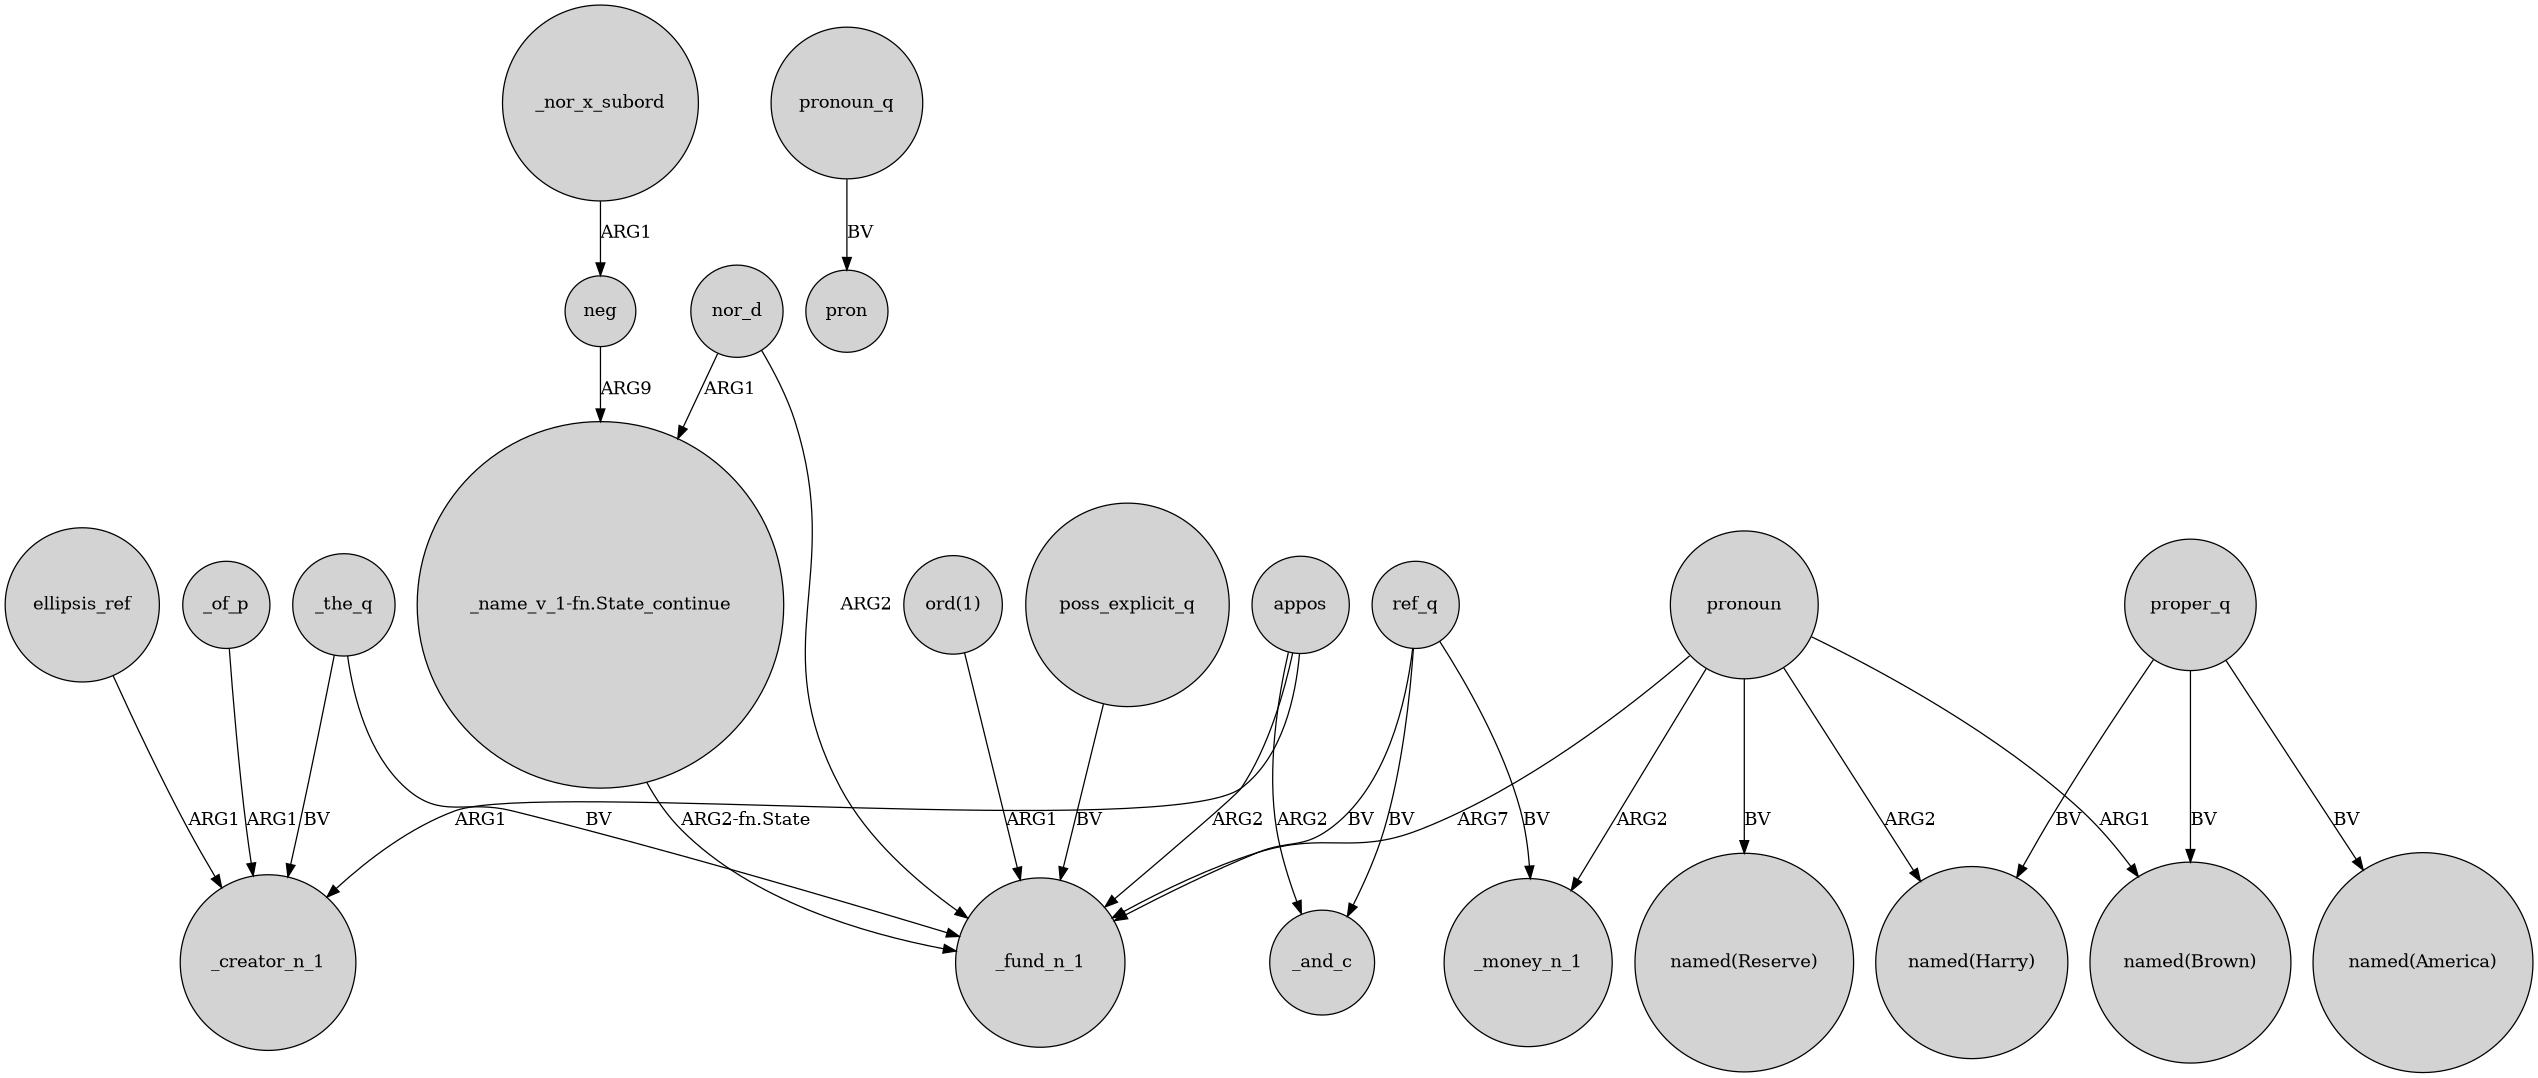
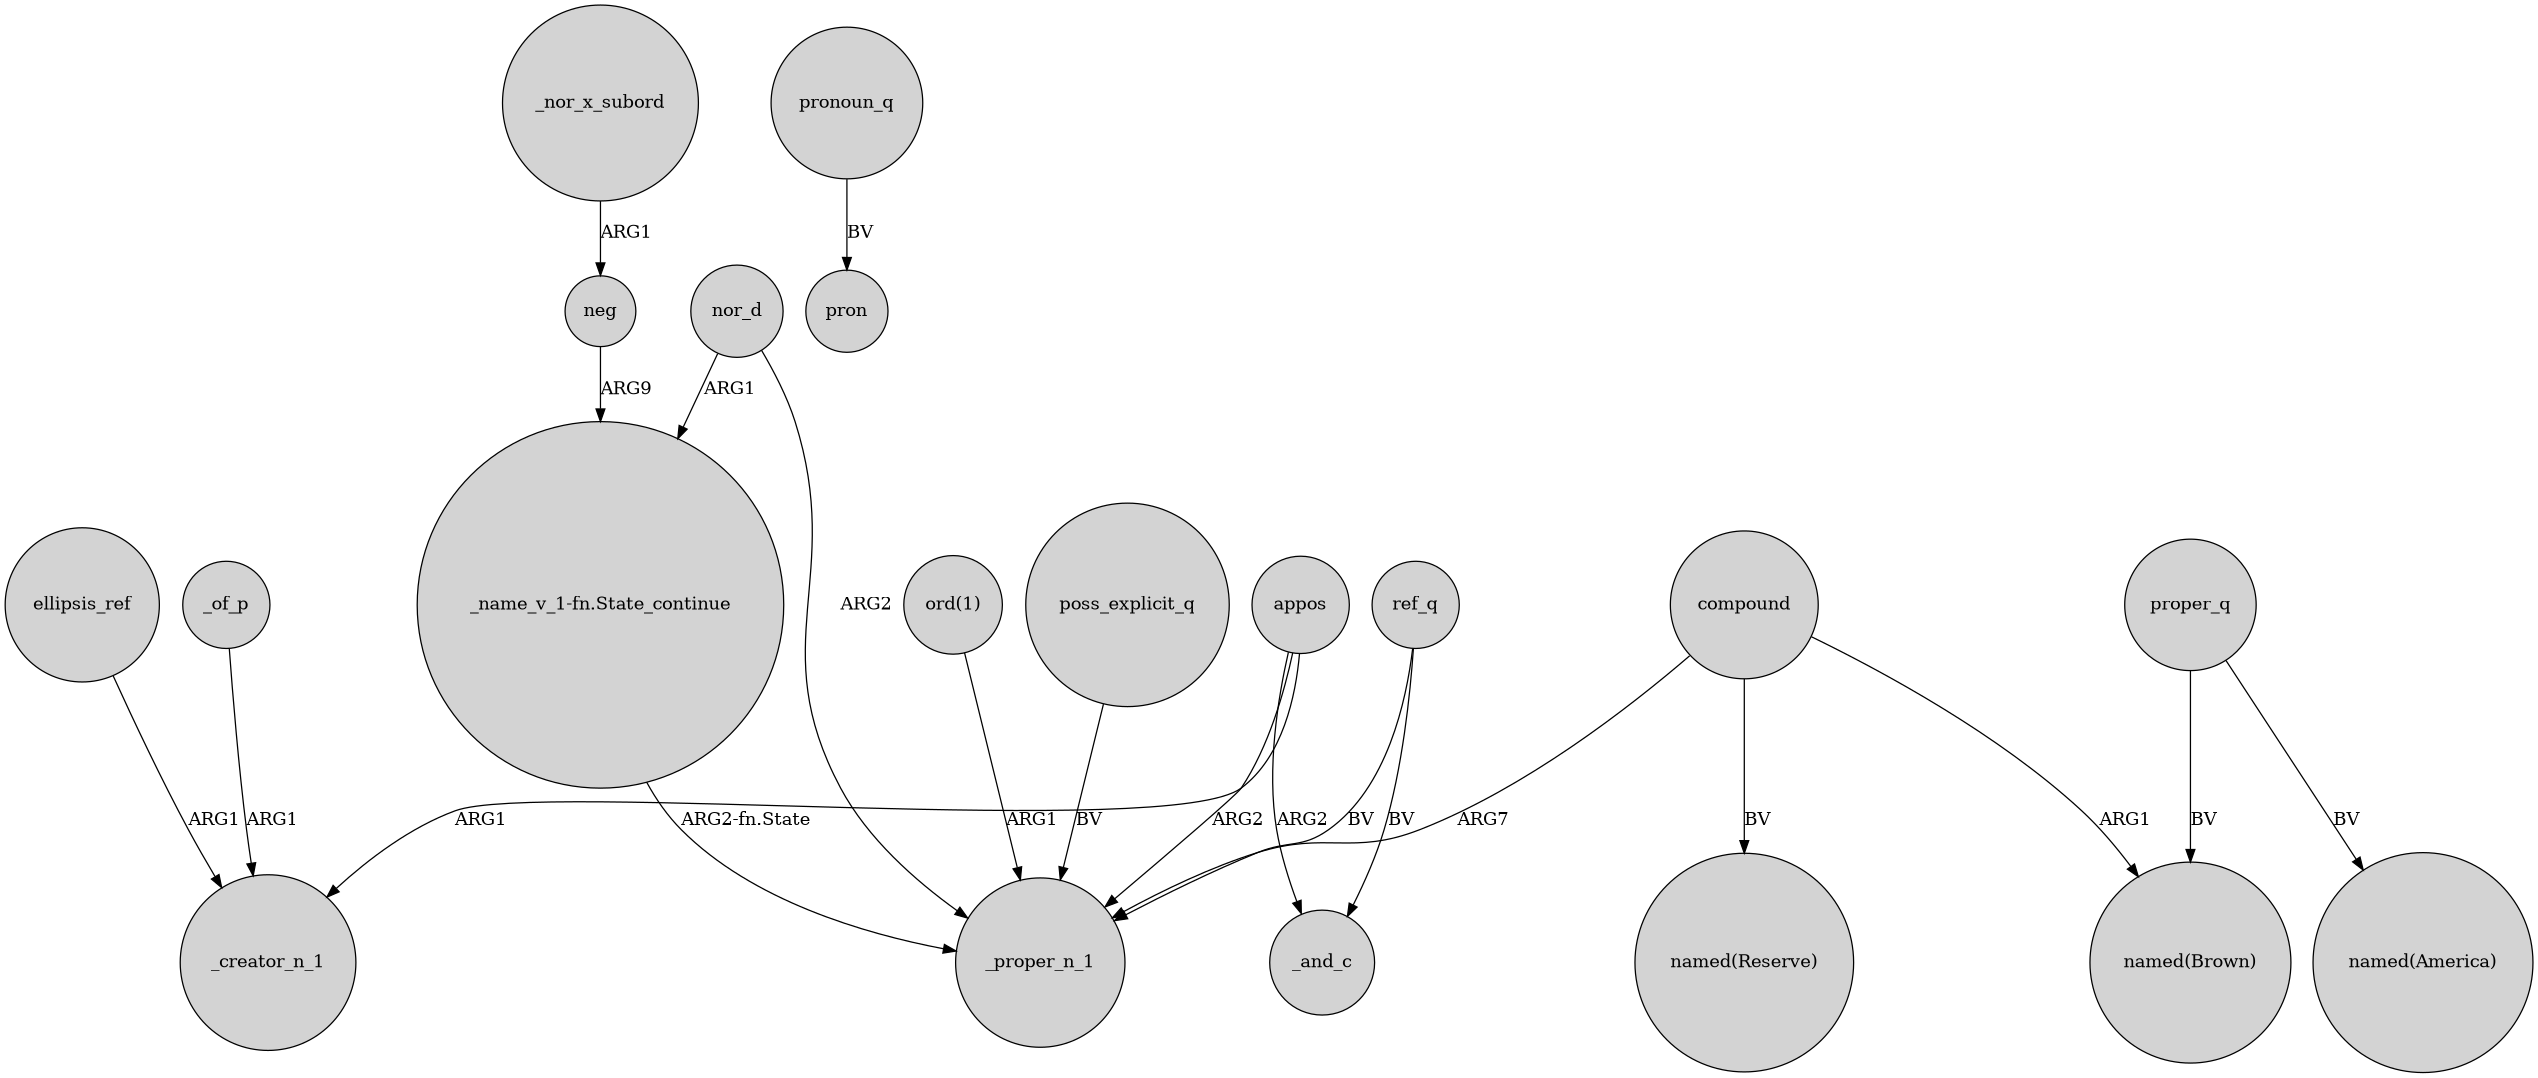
(344, 605) -> none
(1744, 605) -> (1744, 605)
(1040, 963) -> (1040, 963)
(1528, 963) -> none
(1972, 963) -> none
